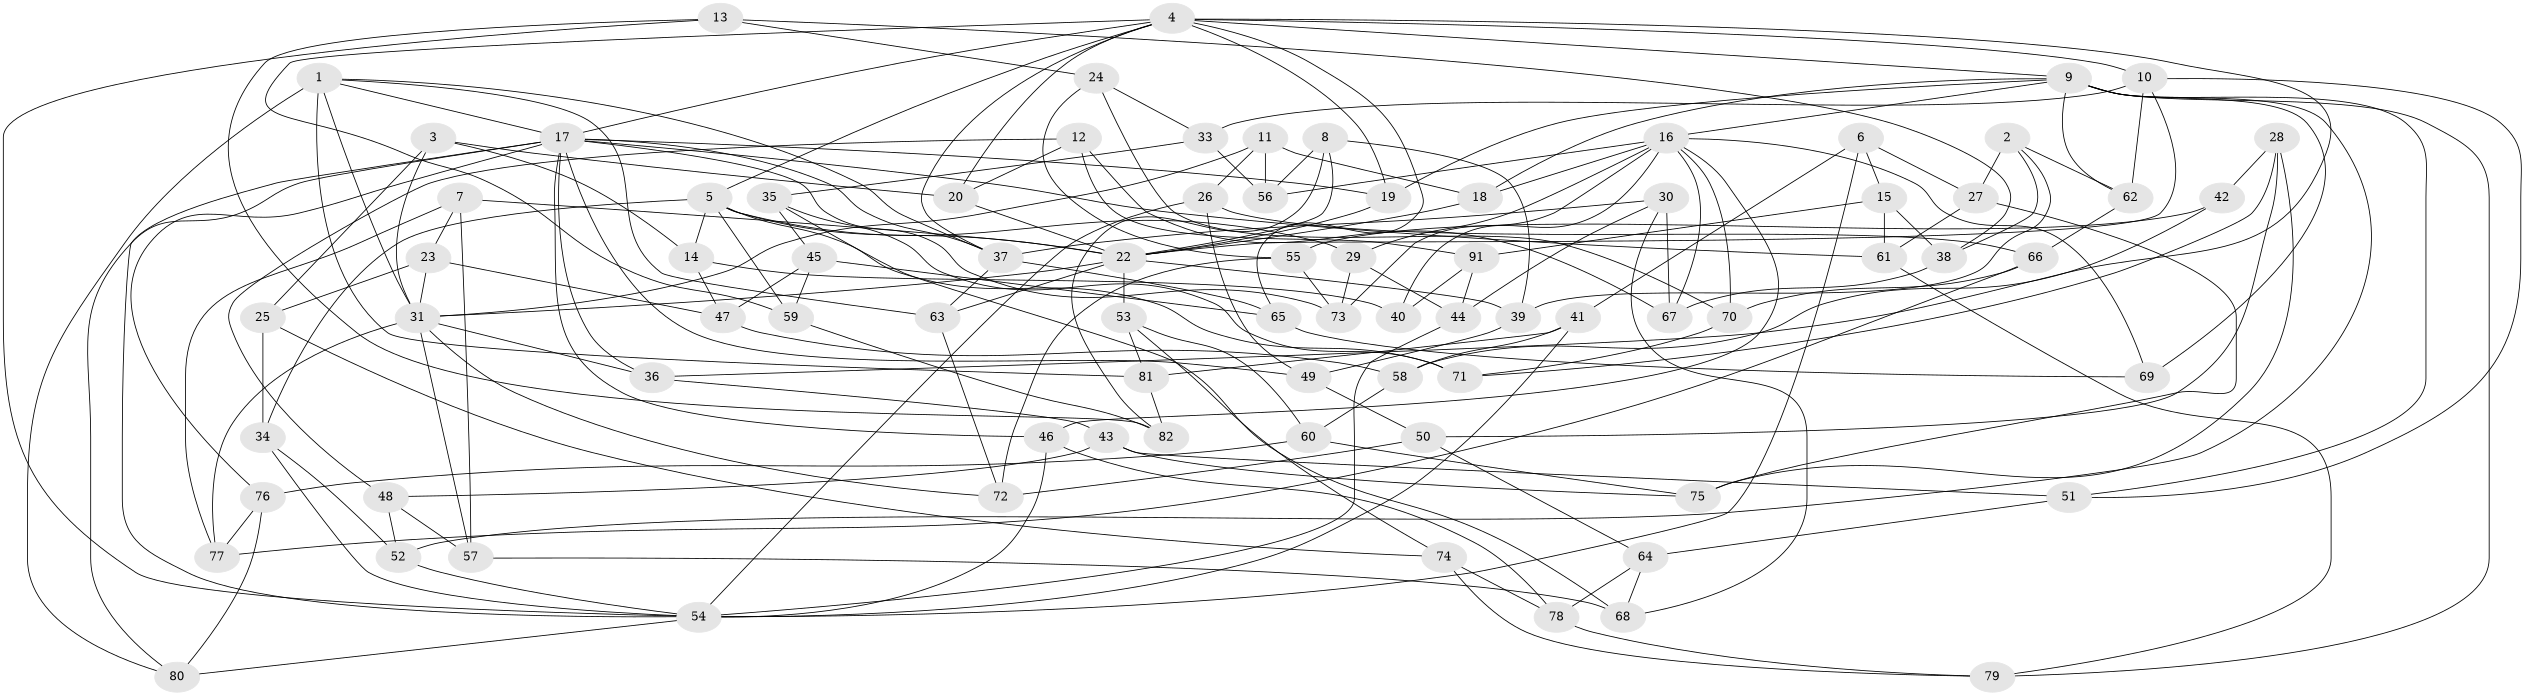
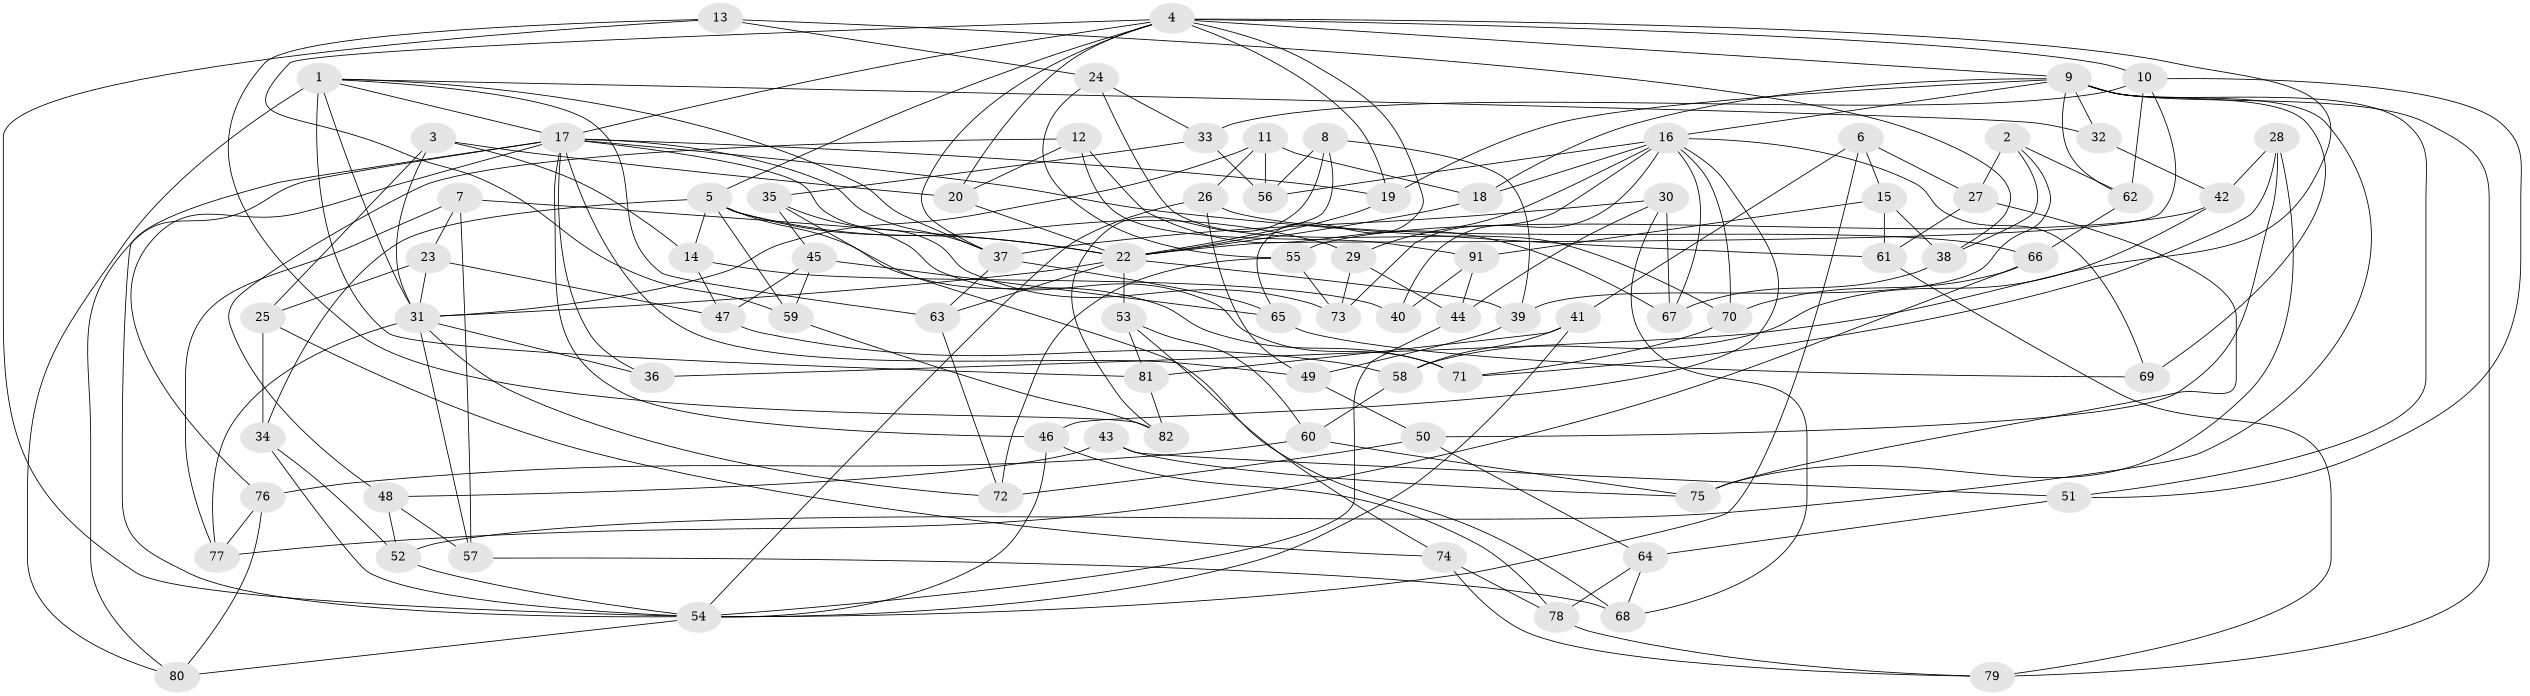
none -> (2099, 138)
(883, 399) -> none
